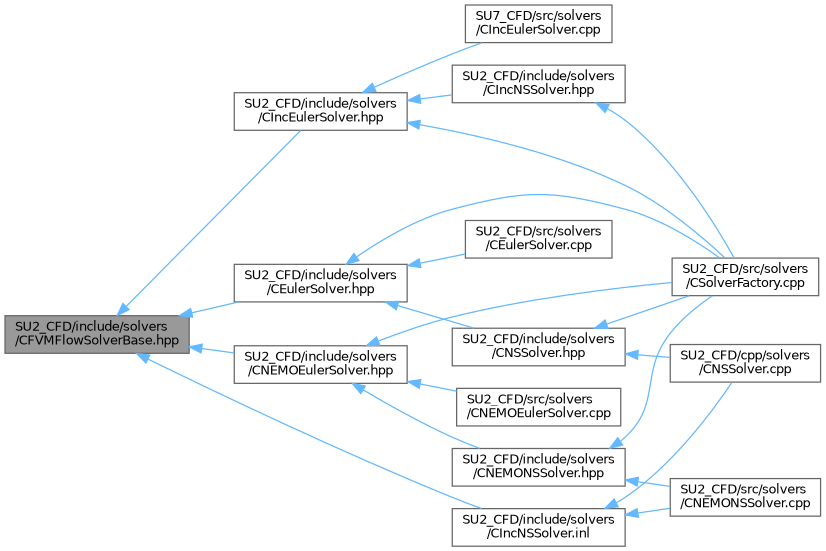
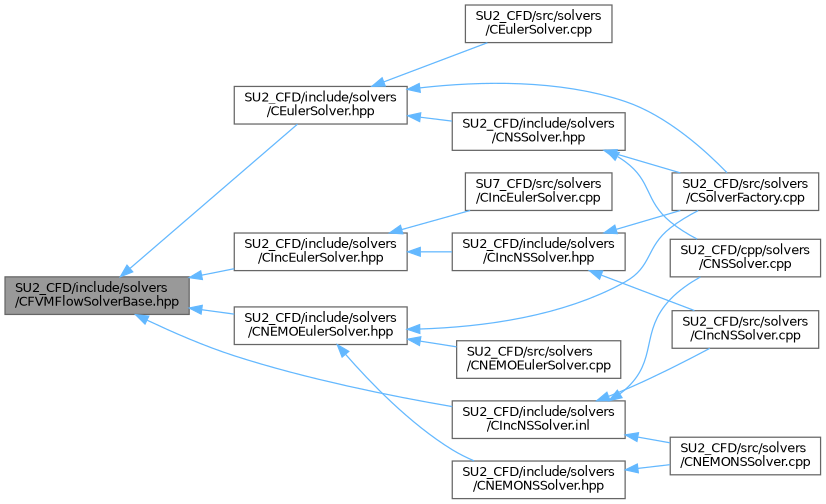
(583, 168) -> none
none -> (745, 329)
(654, 366) -> none
